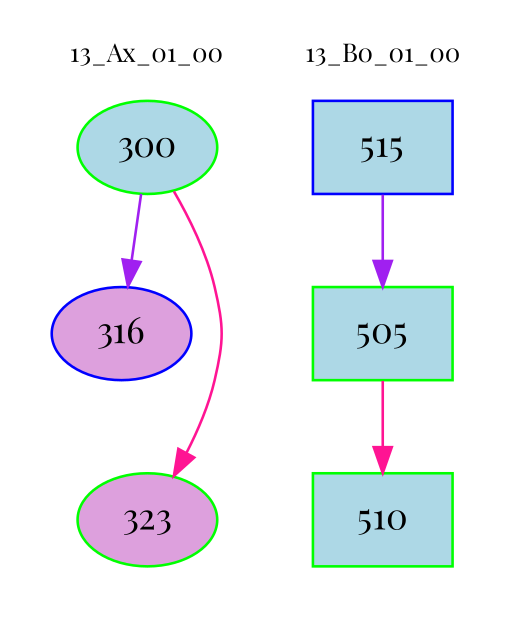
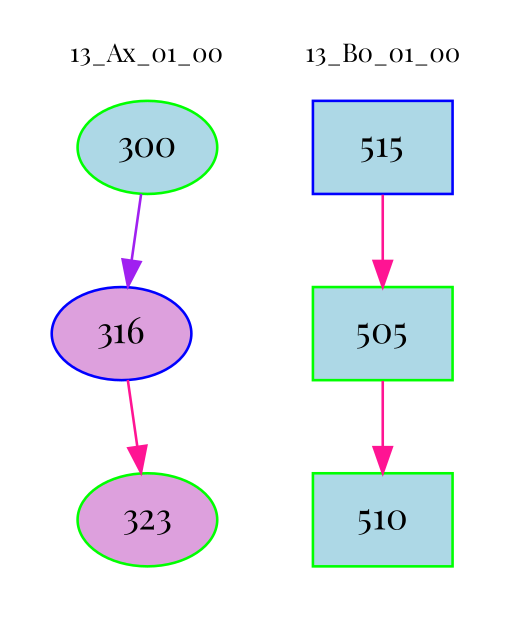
(383, 228) -> (383, 228)
(221, 320) -> (133, 413)
